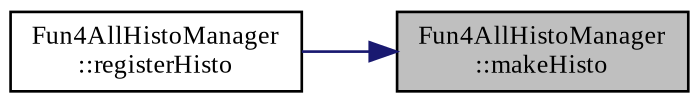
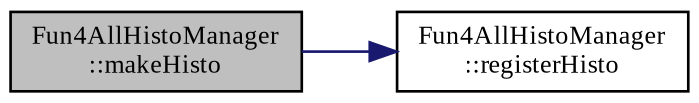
(335, 52) -> (335, 52)
